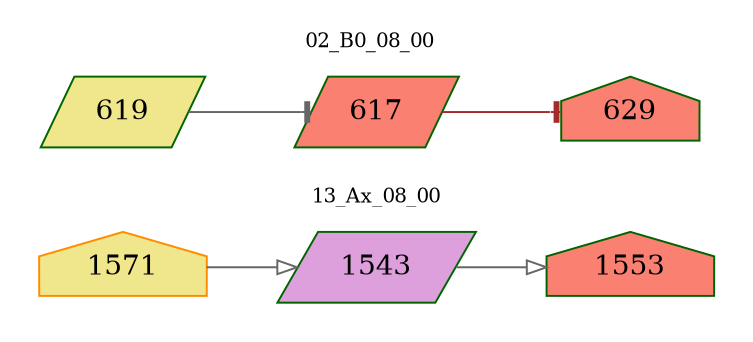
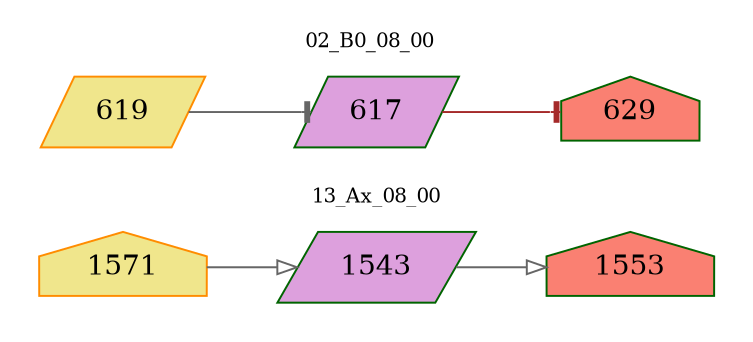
(123, 112) -> (123, 112)
(377, 112) -> (377, 112)
